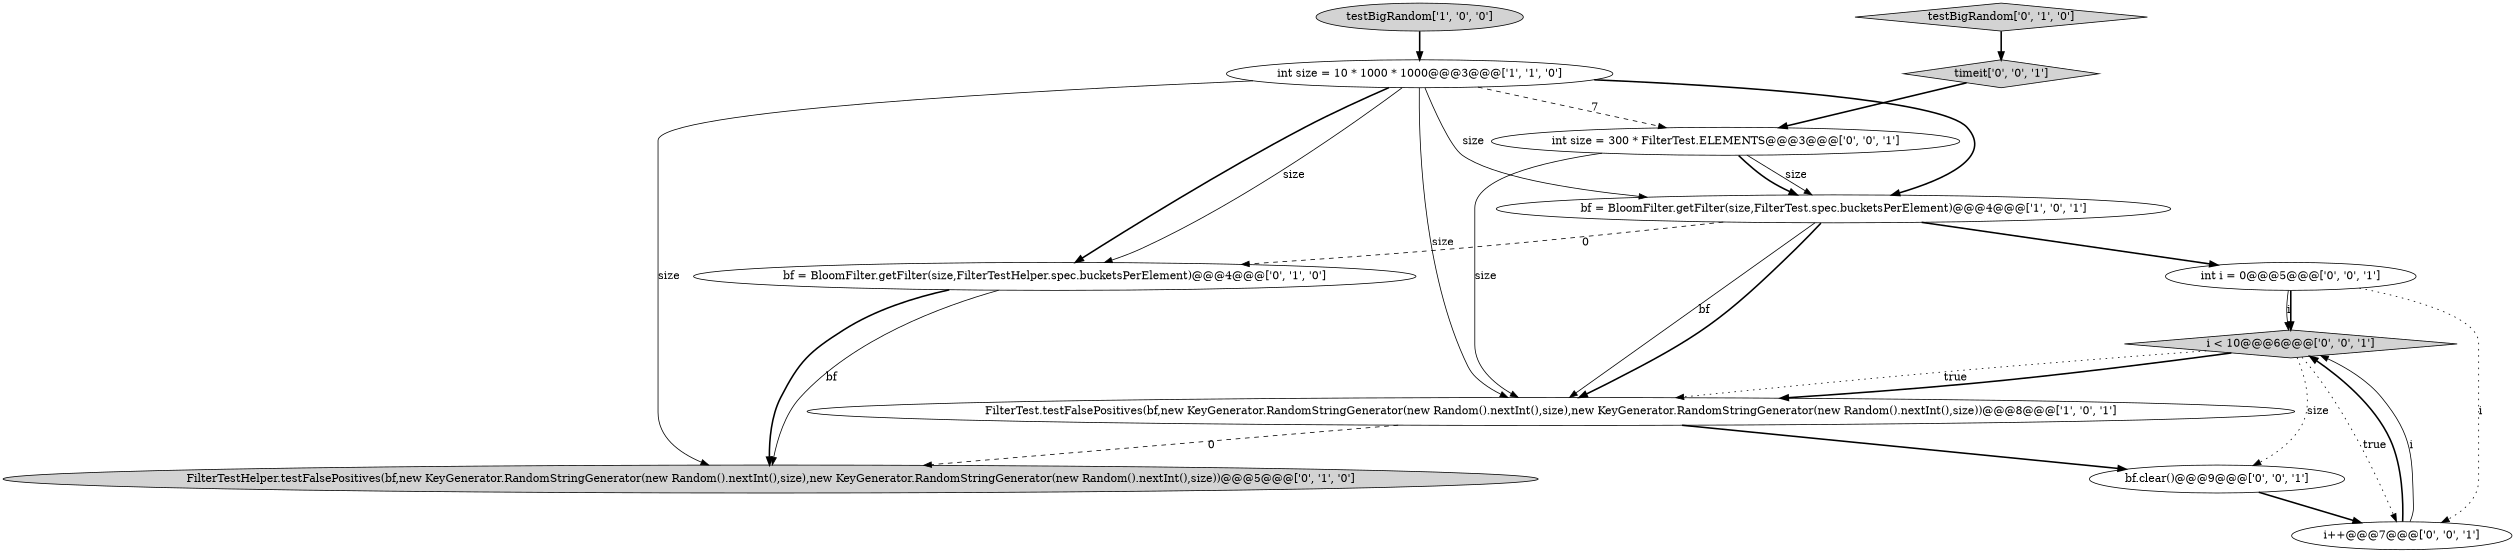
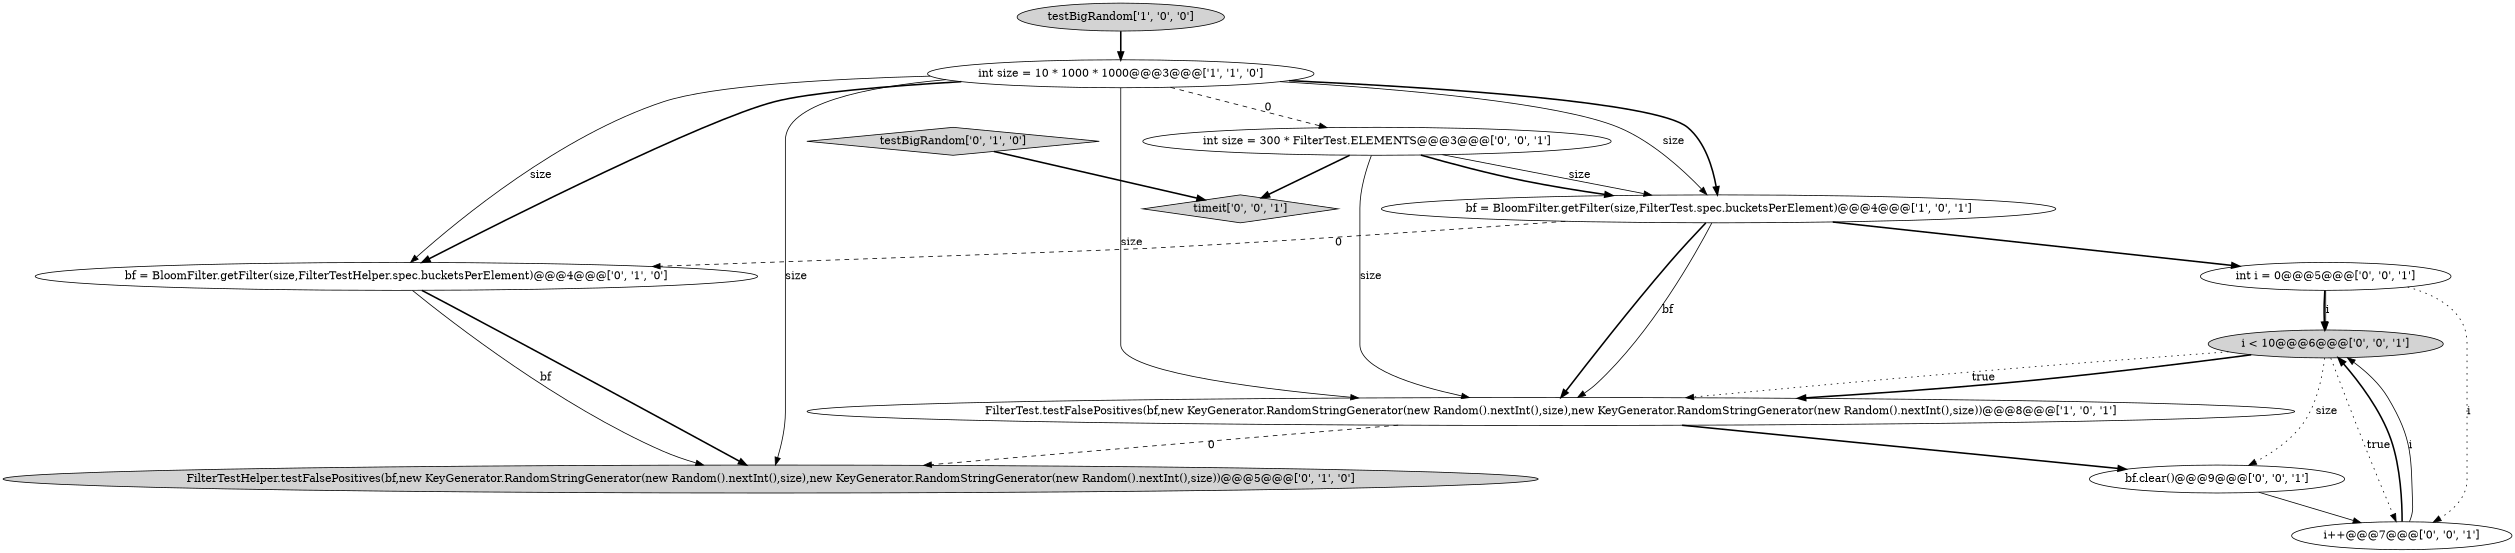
(1868, 106) -> (1309, 175)
(1595, 108) -> (1268, 108)
(2291, 344) -> (2326, 344)
(2306, 506) -> (2306, 506)
